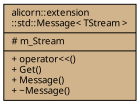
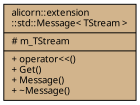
(38, 41) -> (40, 41)
